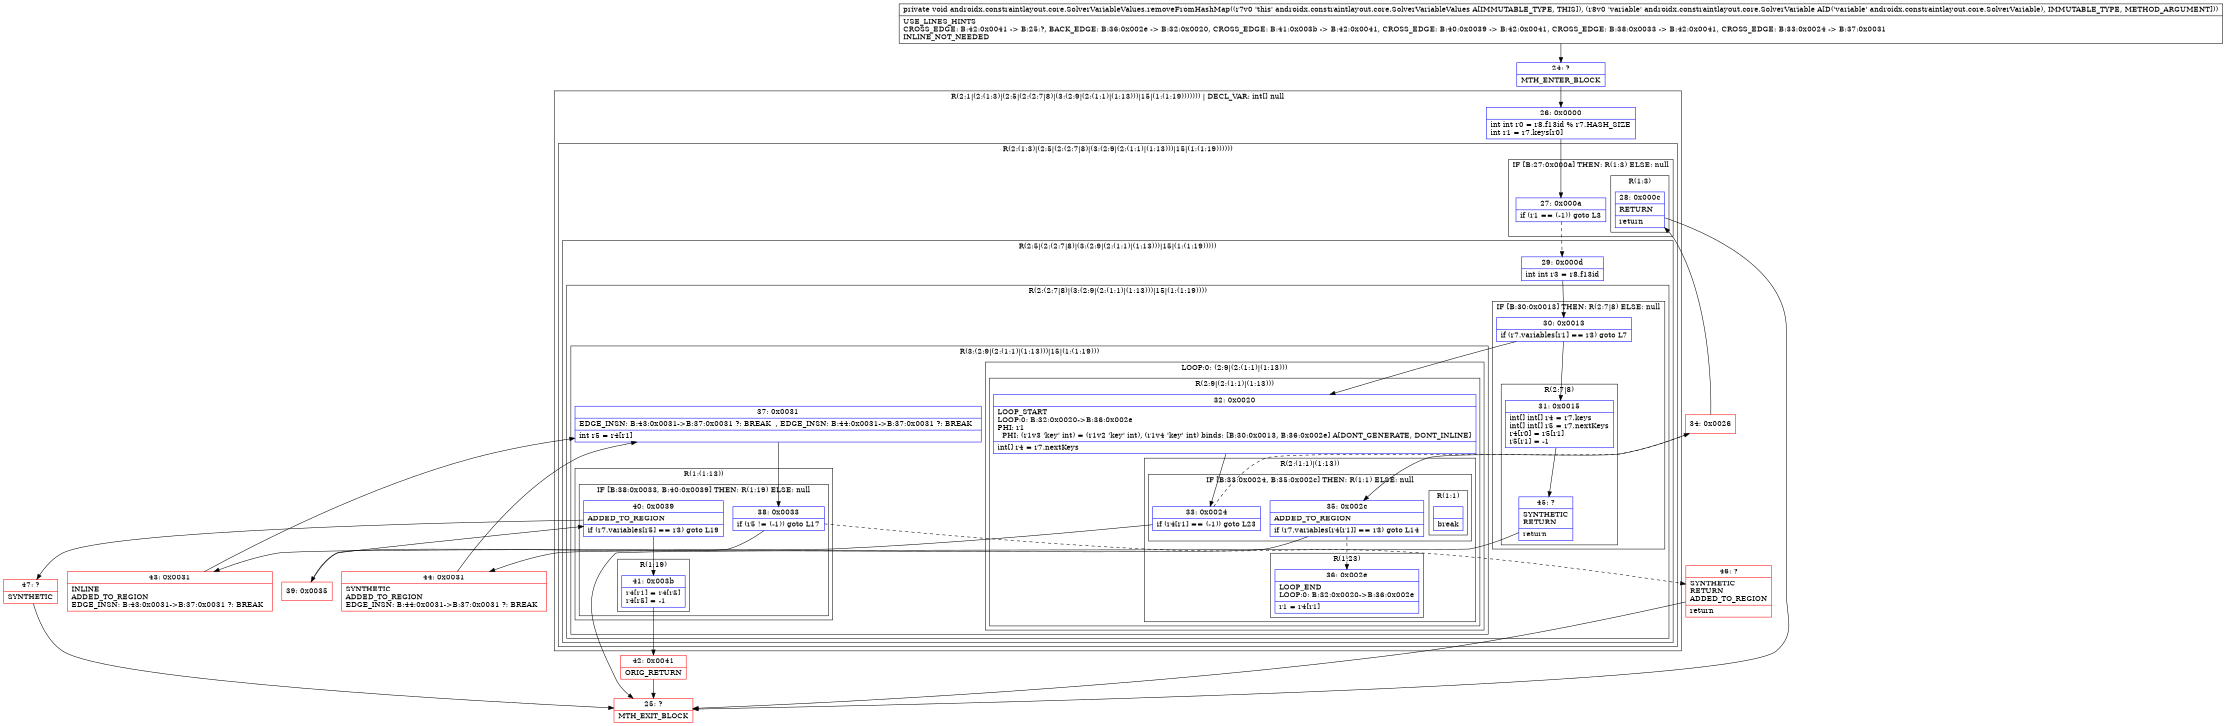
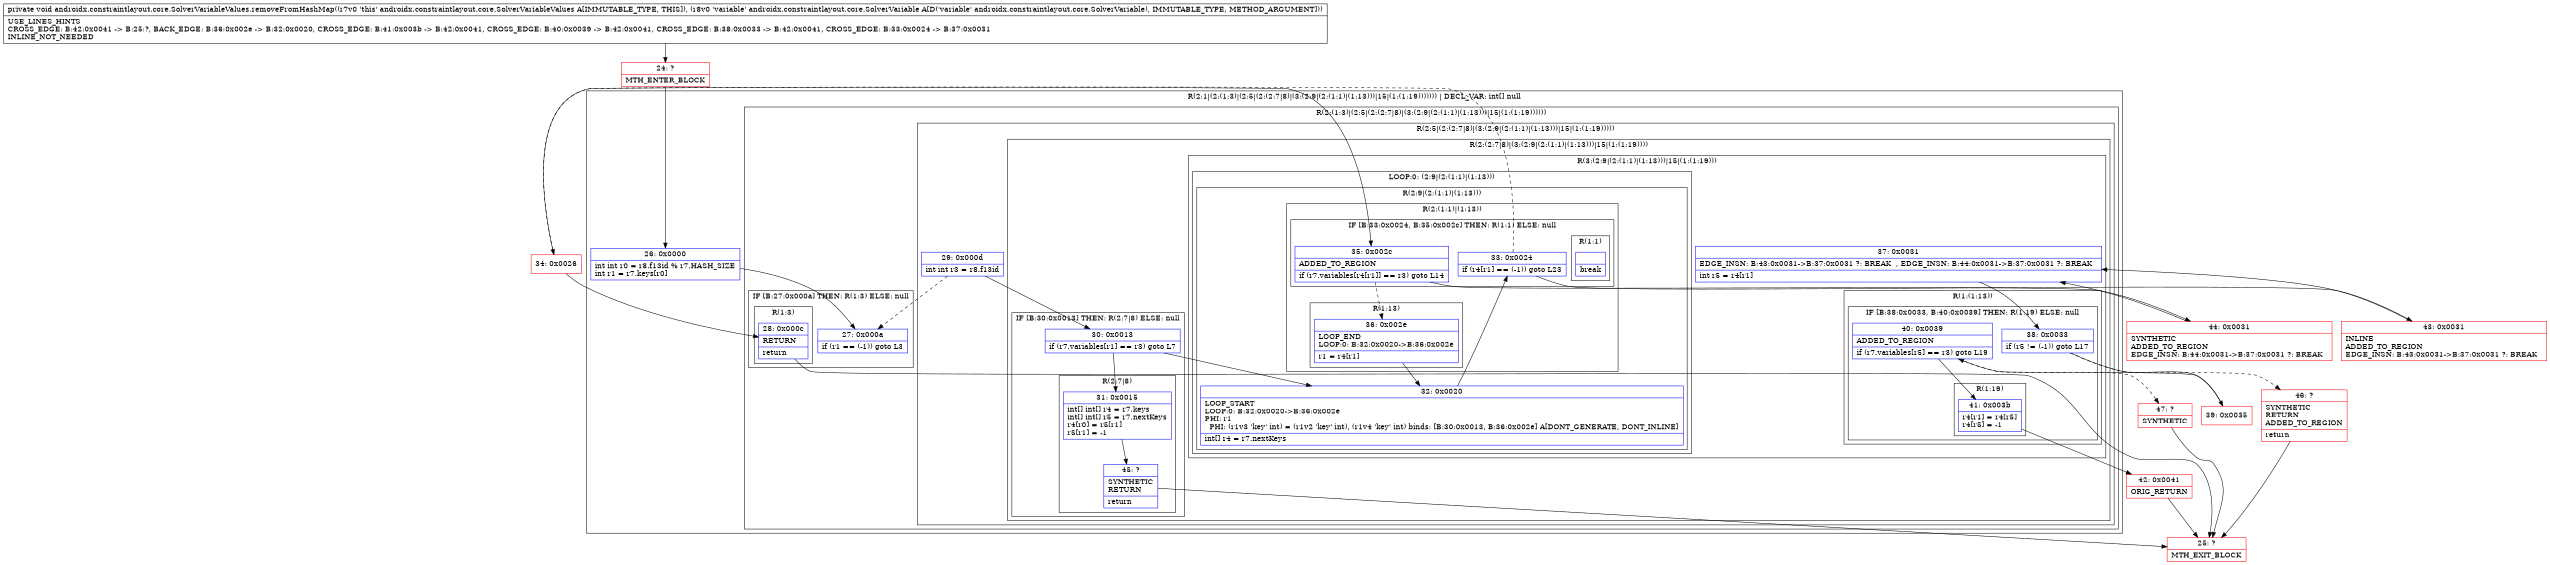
(1561, 75) -> (665, 75)
(1562, 233) -> (910, 305)
none -> (1410, 372)
(306, 528) -> (2061, 372)
(1347, 559) -> (1386, 309)
